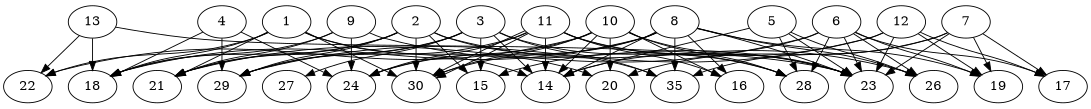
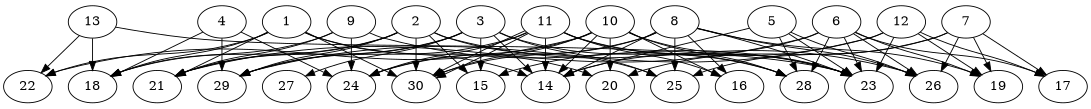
(921, 52) -> (952, 50)
(388, 55) -> none
(675, 87) -> (675, 87)
